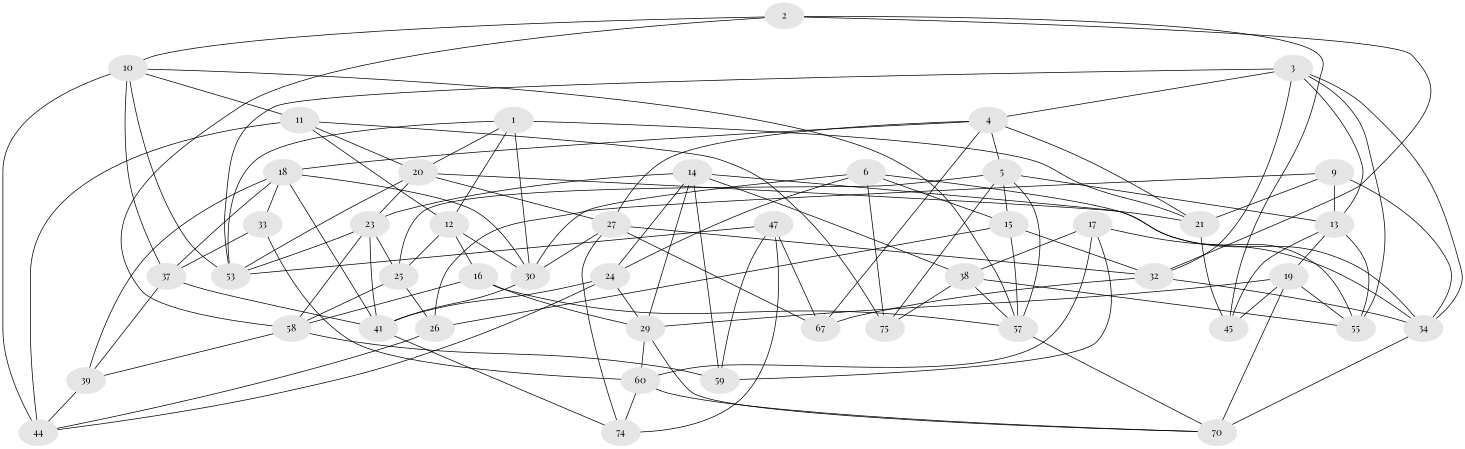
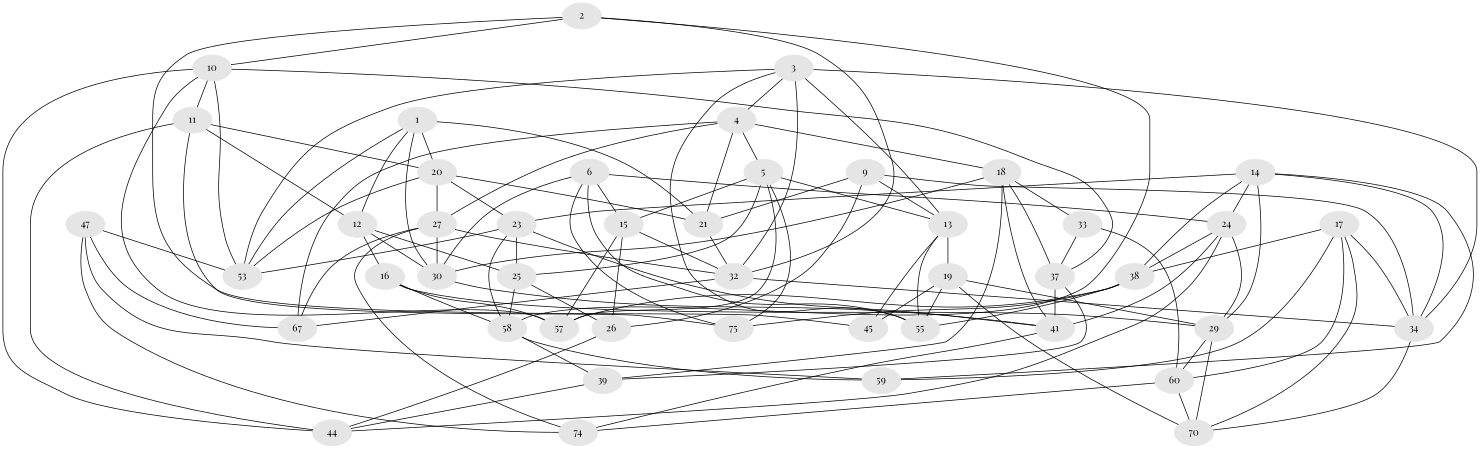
none -> (1181, 250)
(1208, 278) -> (718, 250)
(1118, 381) -> (1325, 359)
